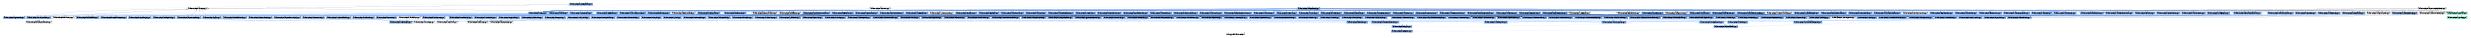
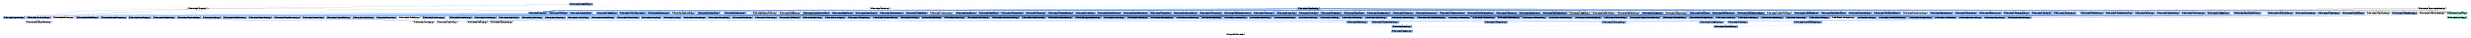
none -> (1604, 13)
(401, 22) -> none
